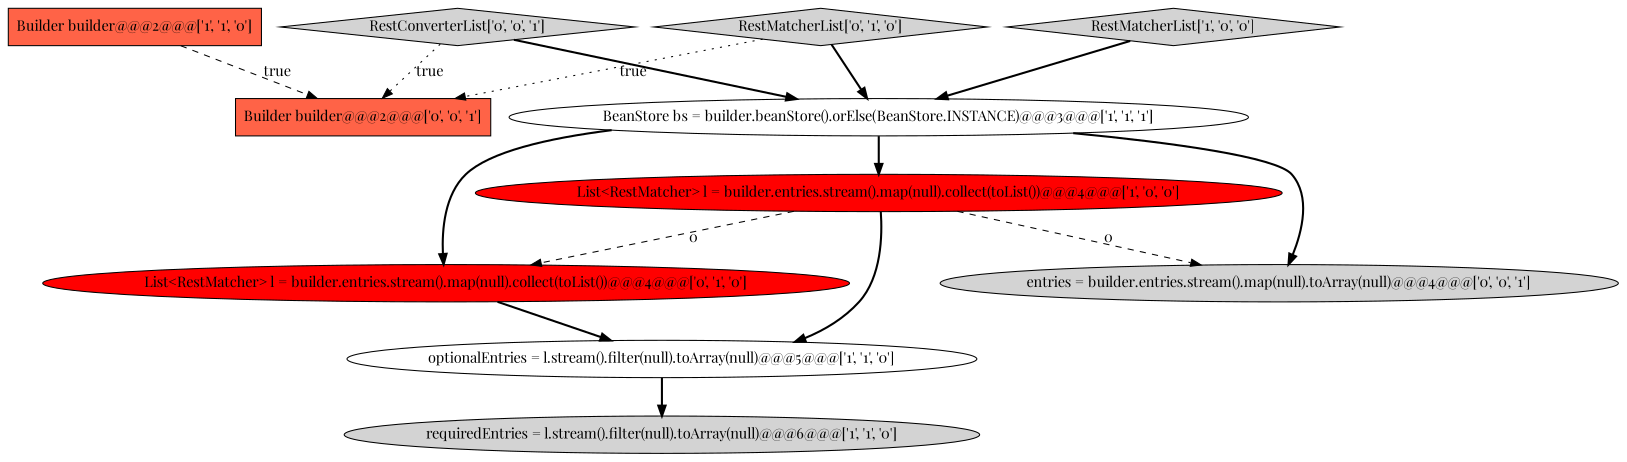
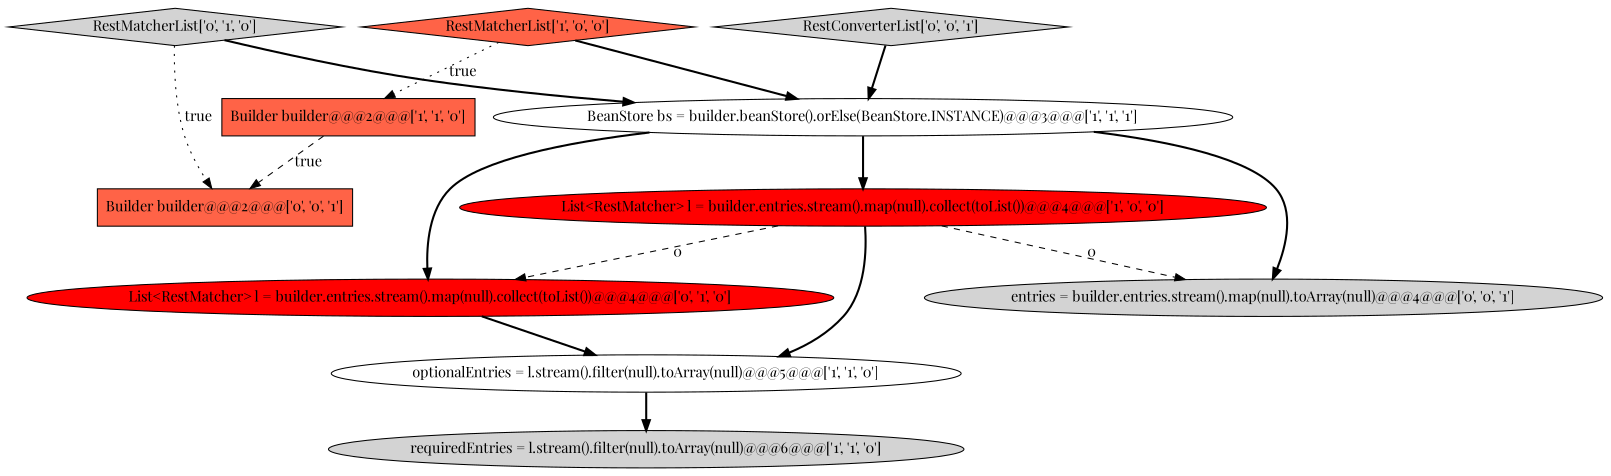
(1173, 27) -> (528, 27)
(415, 68) -> none
none -> (446, 68)
